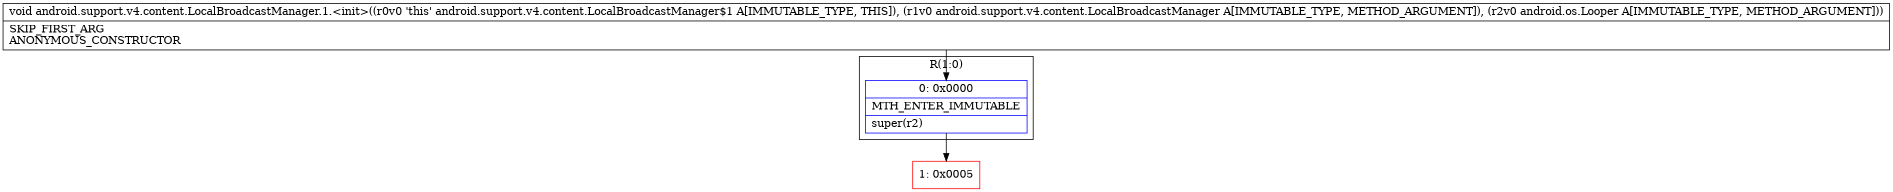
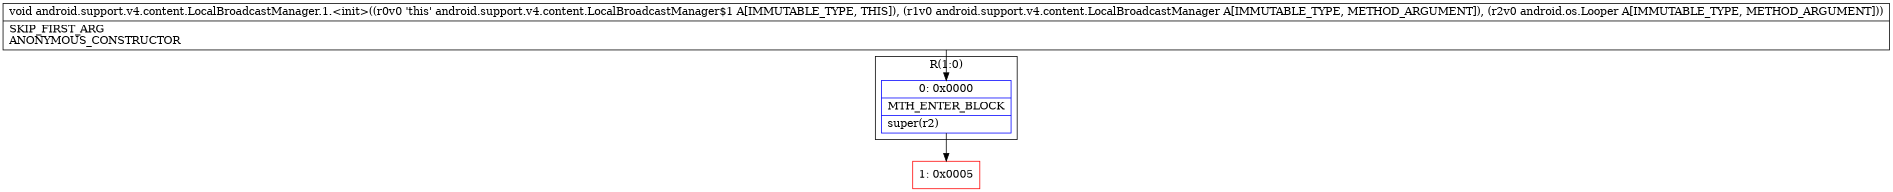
(946, 106) -> (946, 106)
